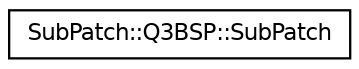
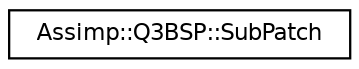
(180, 34) -> (180, 34)
